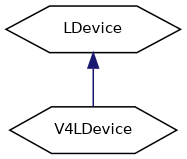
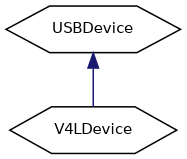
(93, 29) -> (93, 29)
